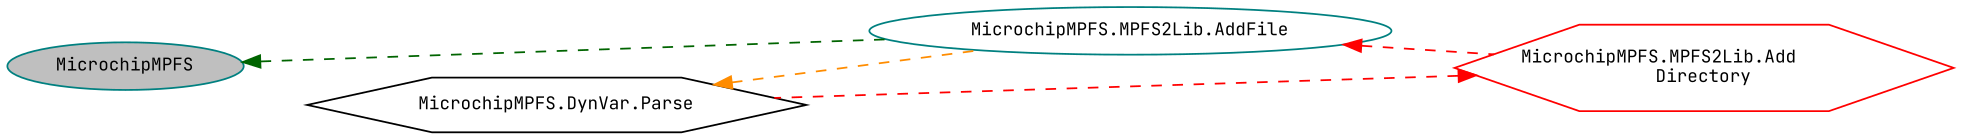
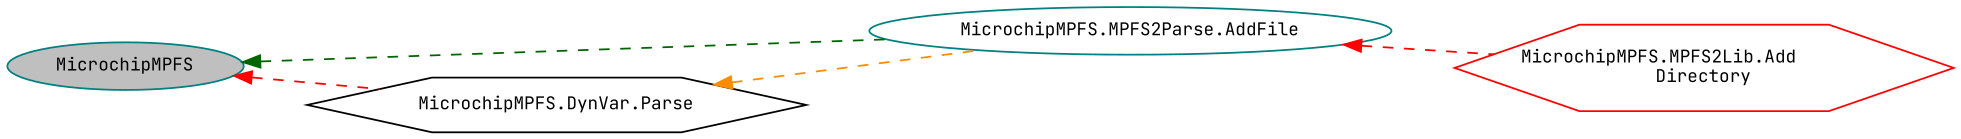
(1130, 31) -> (1130, 31)
(1116, 87) -> (316, 83)
